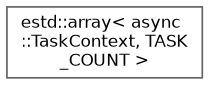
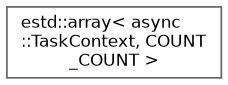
(105, 42) -> (114, 42)
